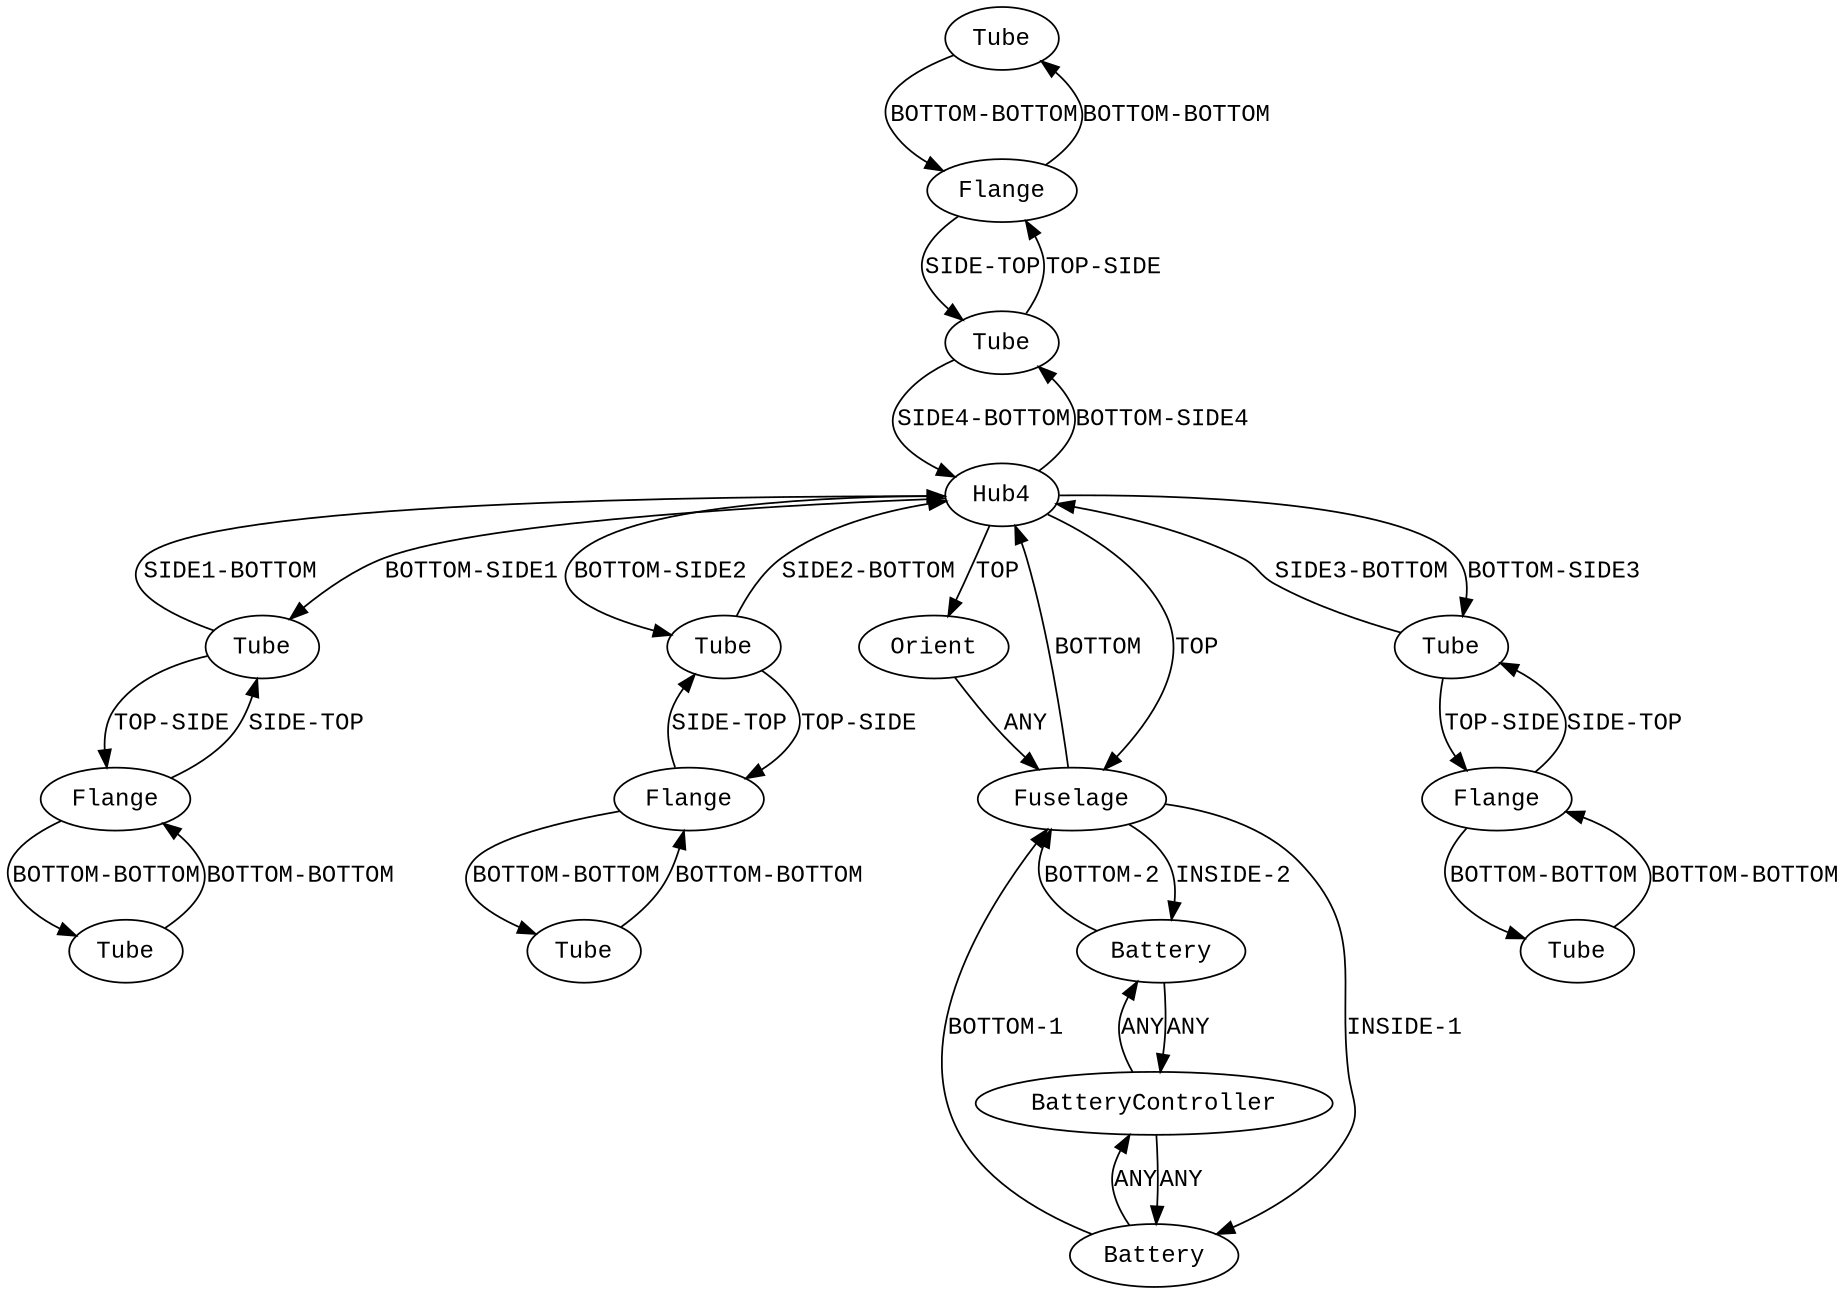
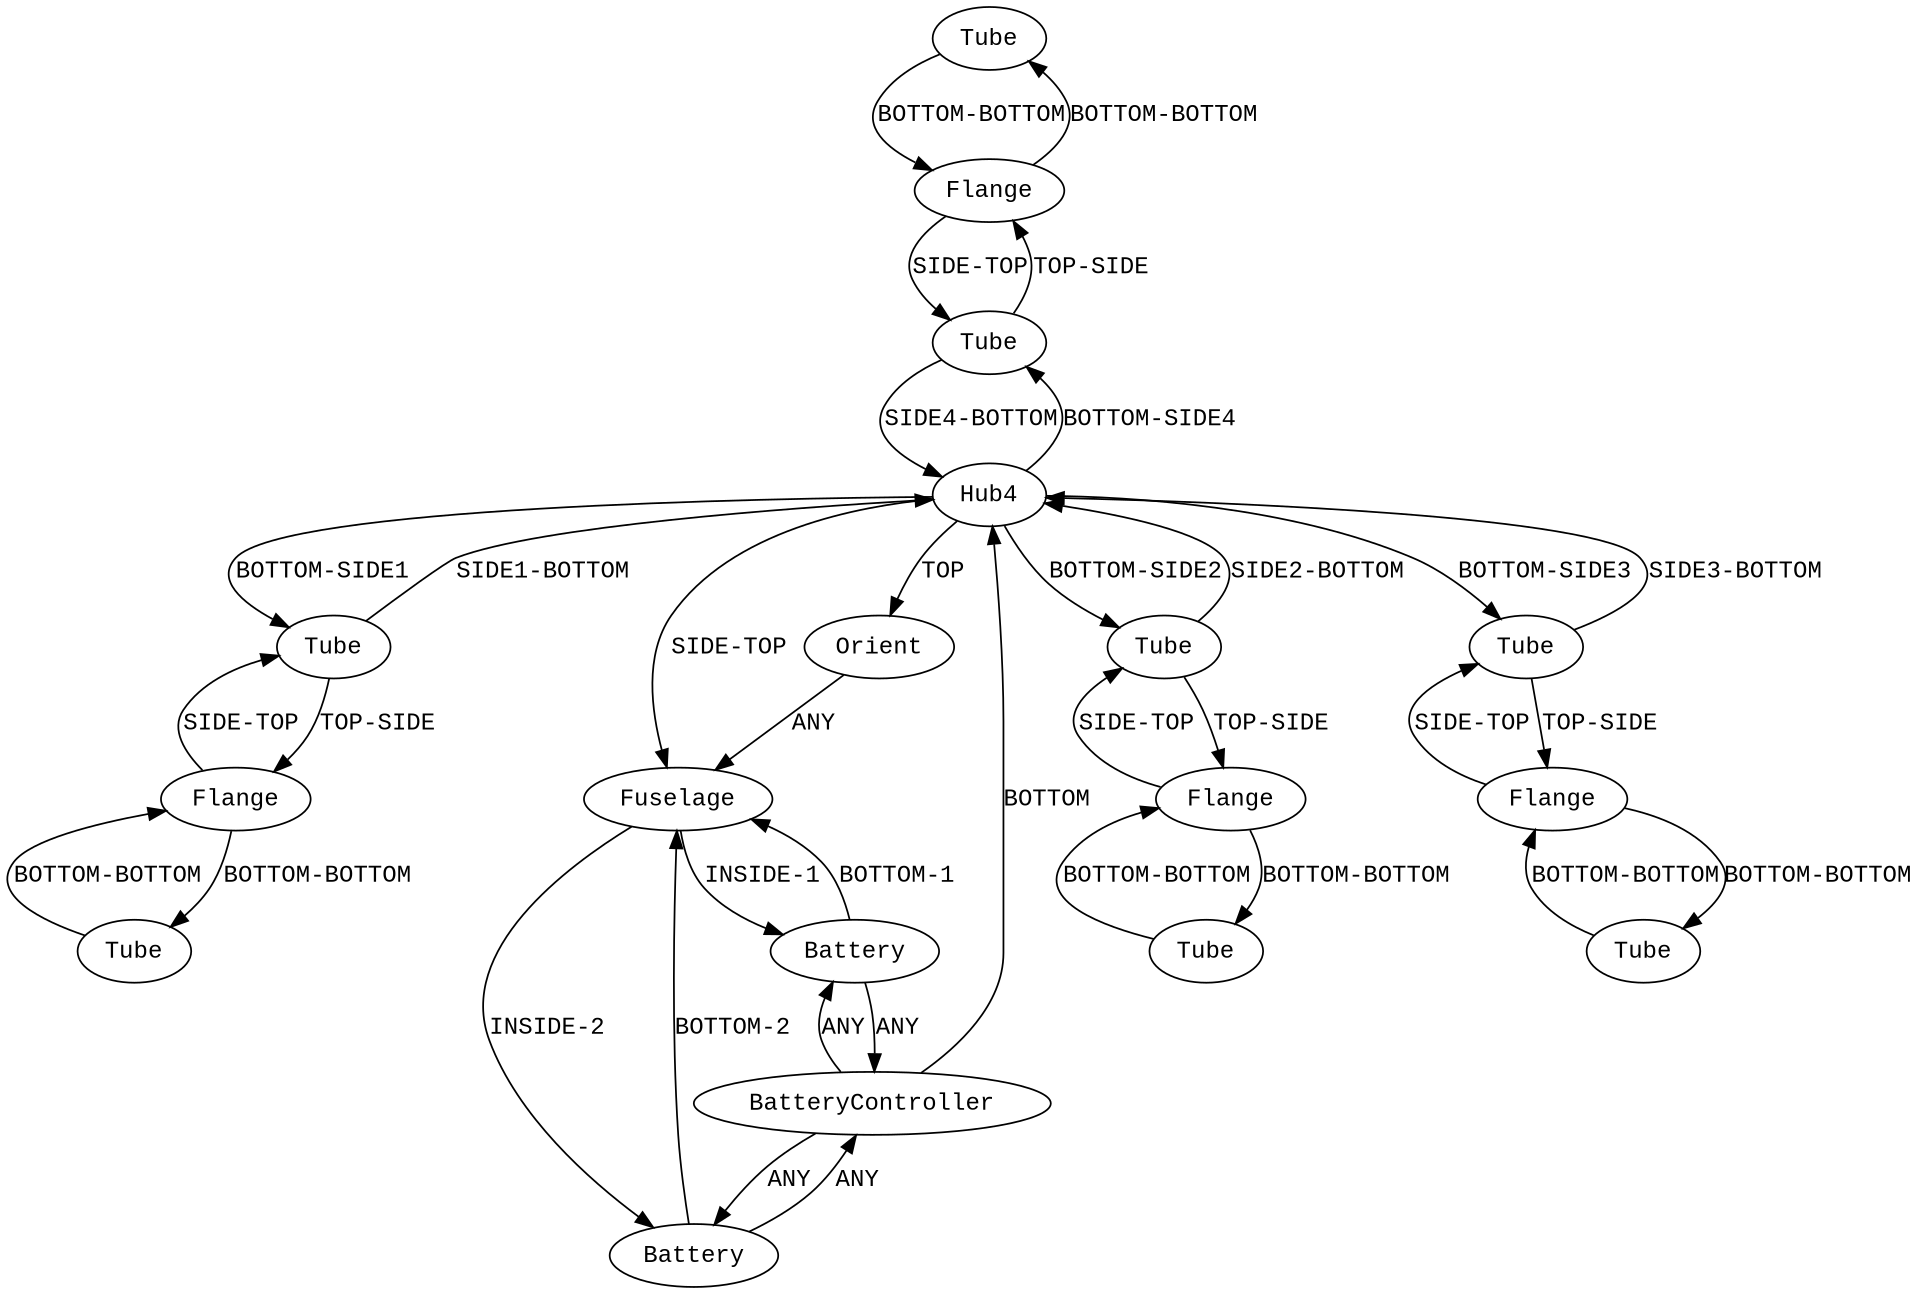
(1197, 647) -> (730, 647)
(1049, 654) -> (1003, 824)
